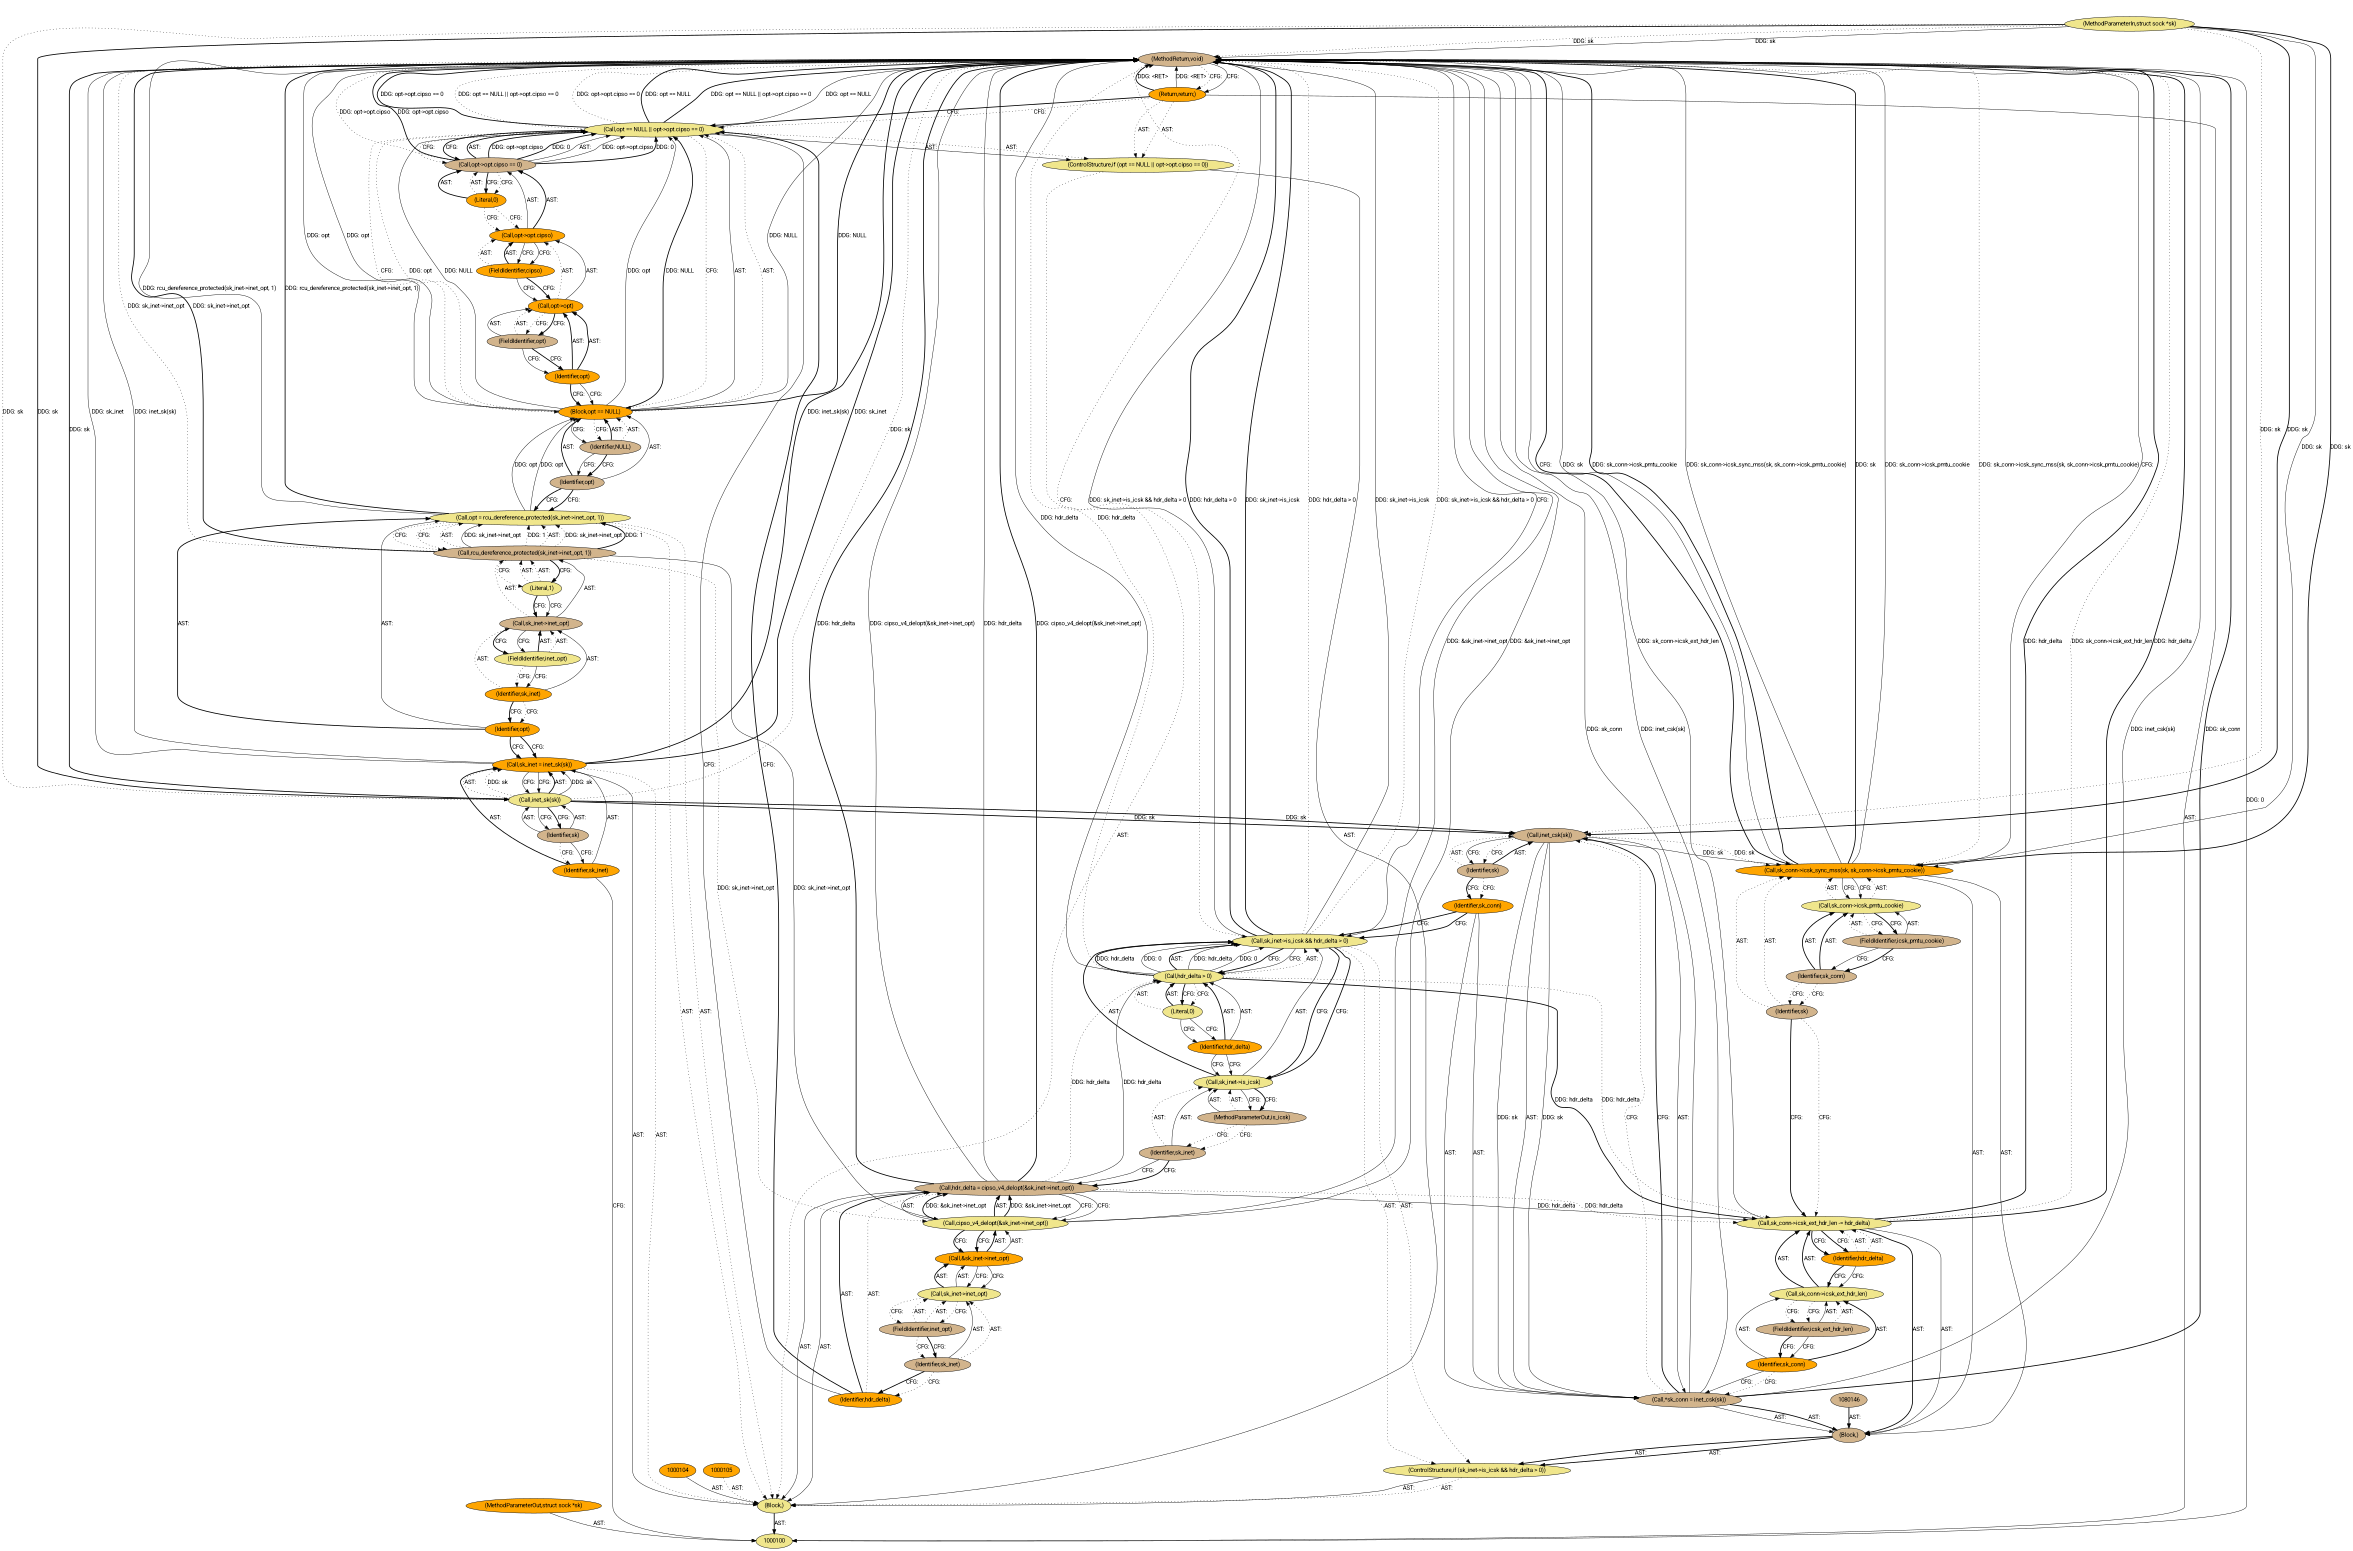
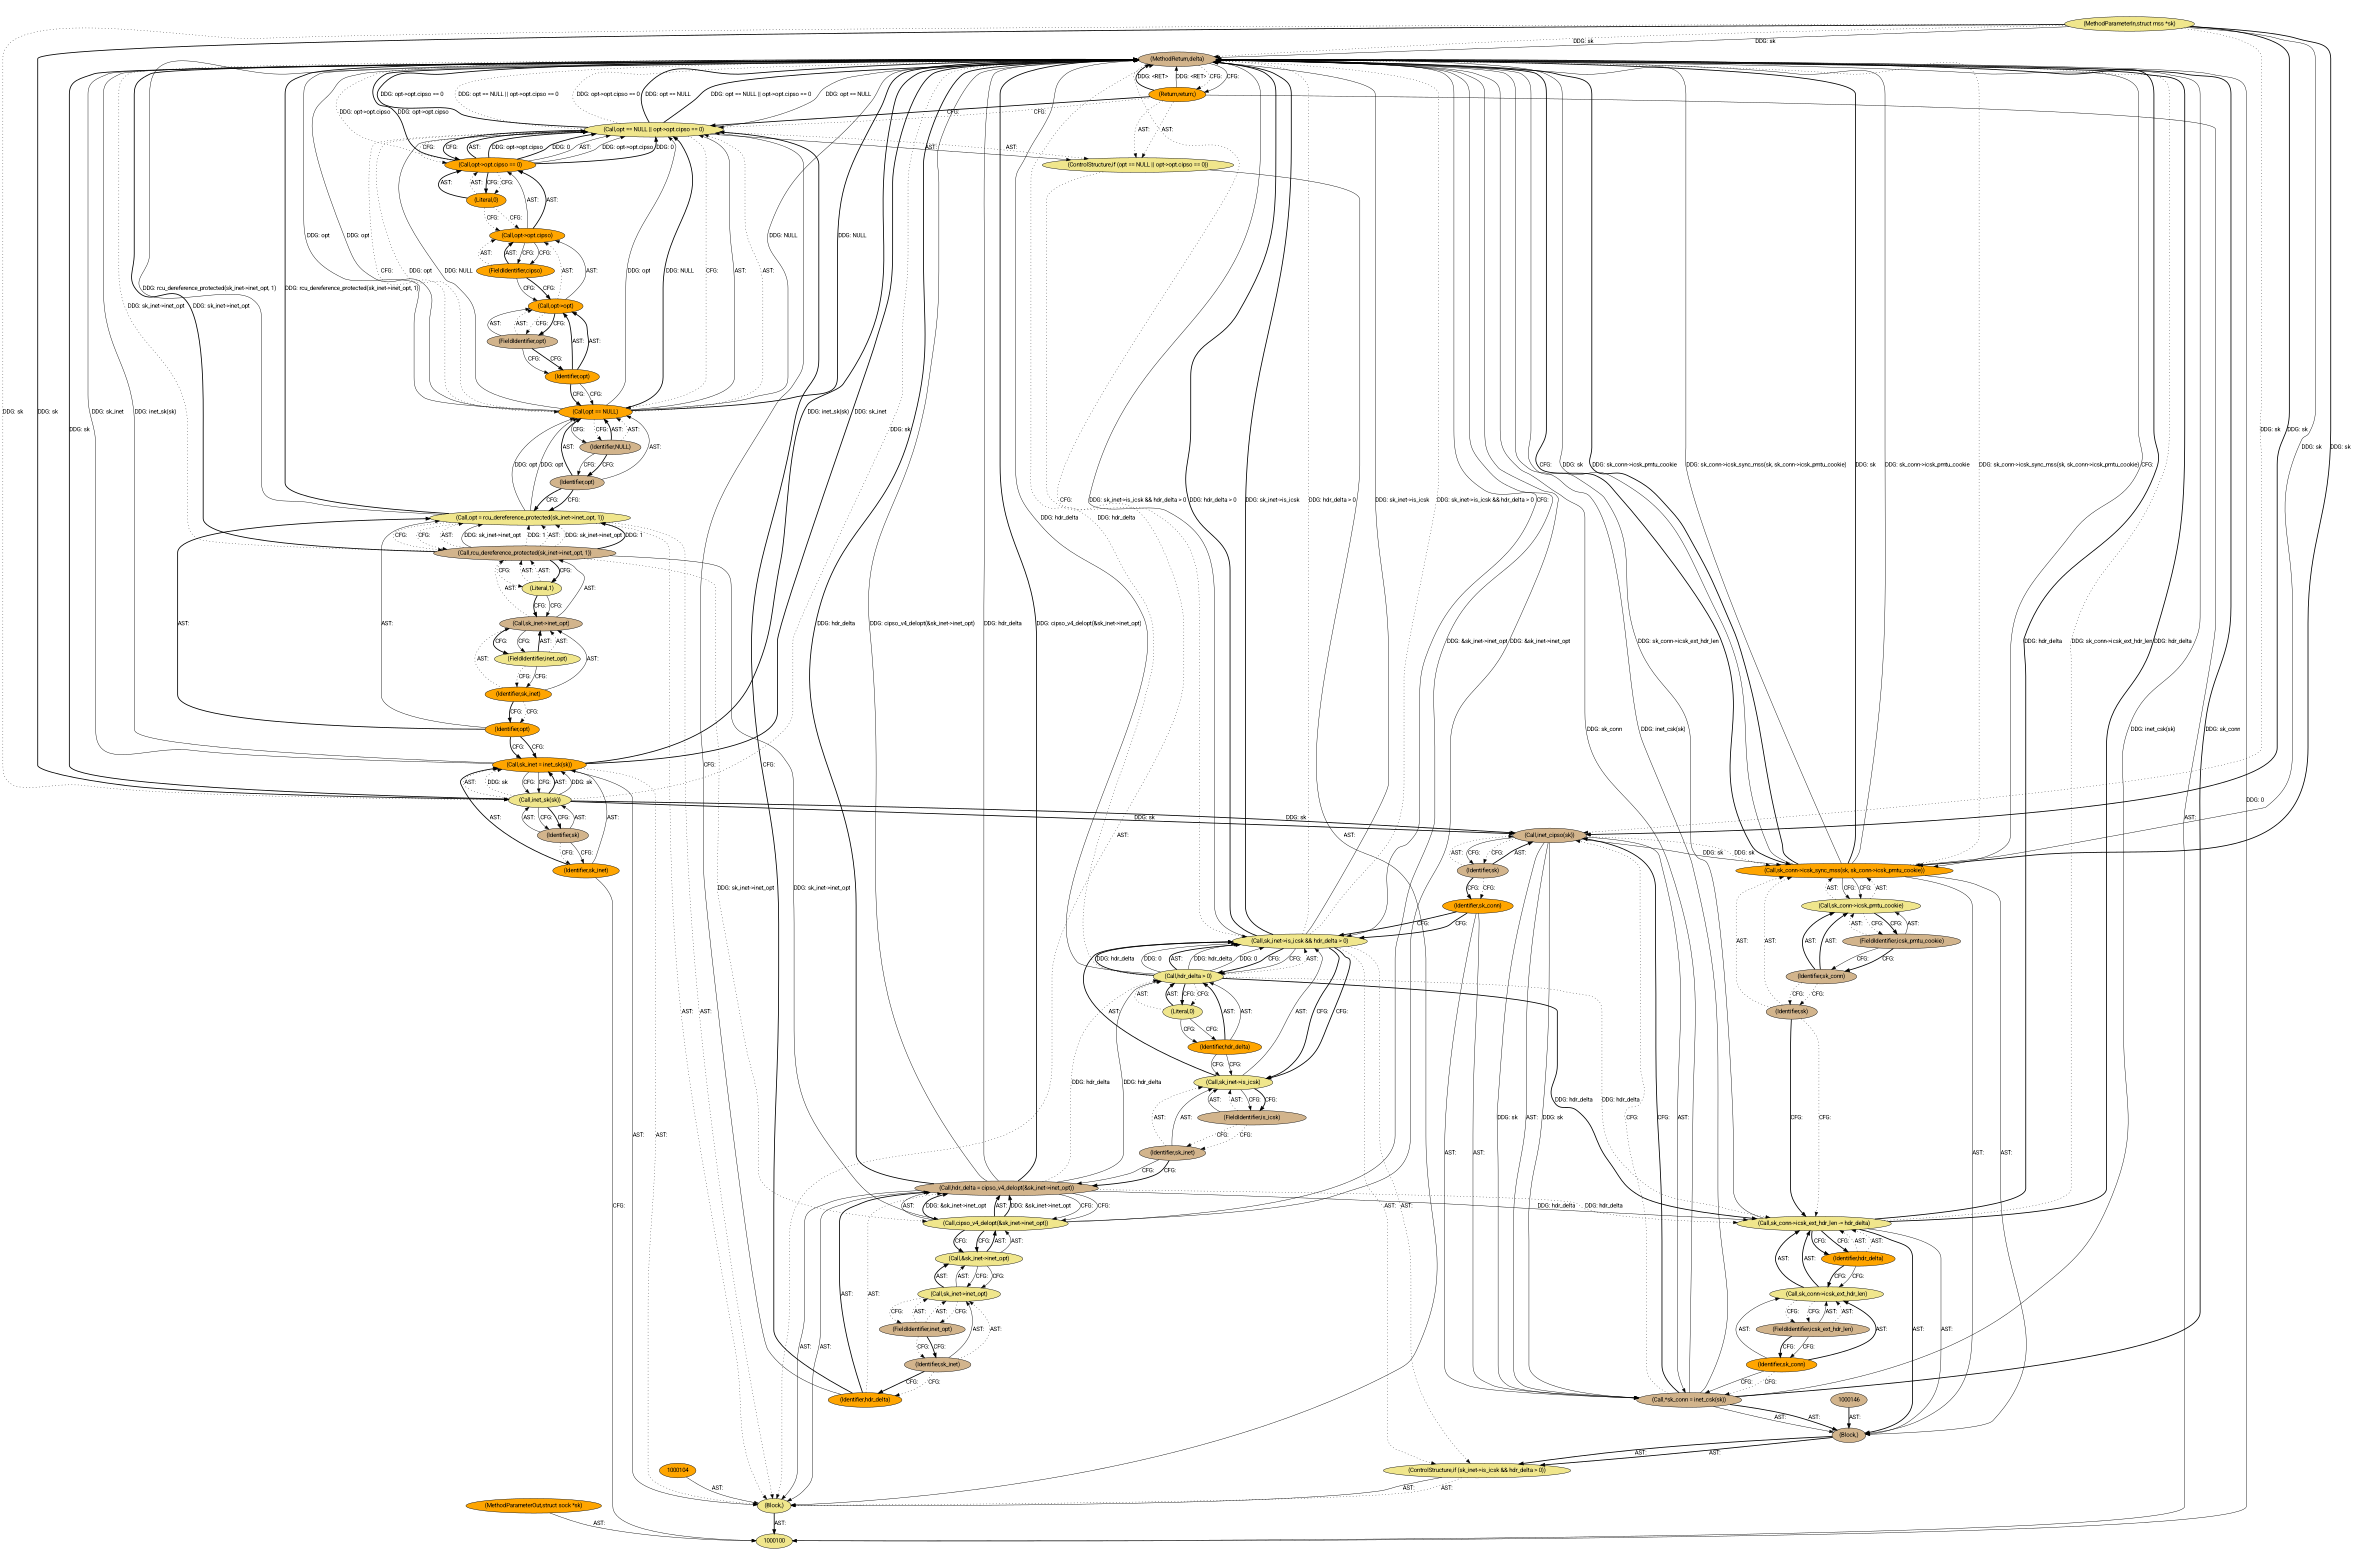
(2130, 24) -> (2130, 24)
(1177, 59) -> (1177, 59)
(490, 165) -> (490, 165)
(595, 412) -> (595, 412)
(1550, 835) -> (1550, 835)
(1252, 1118) -> (1252, 1118)
(979, 1259) -> (979, 1259)
(1849, 1400) -> (1849, 1400)
(721, 1471) -> none
